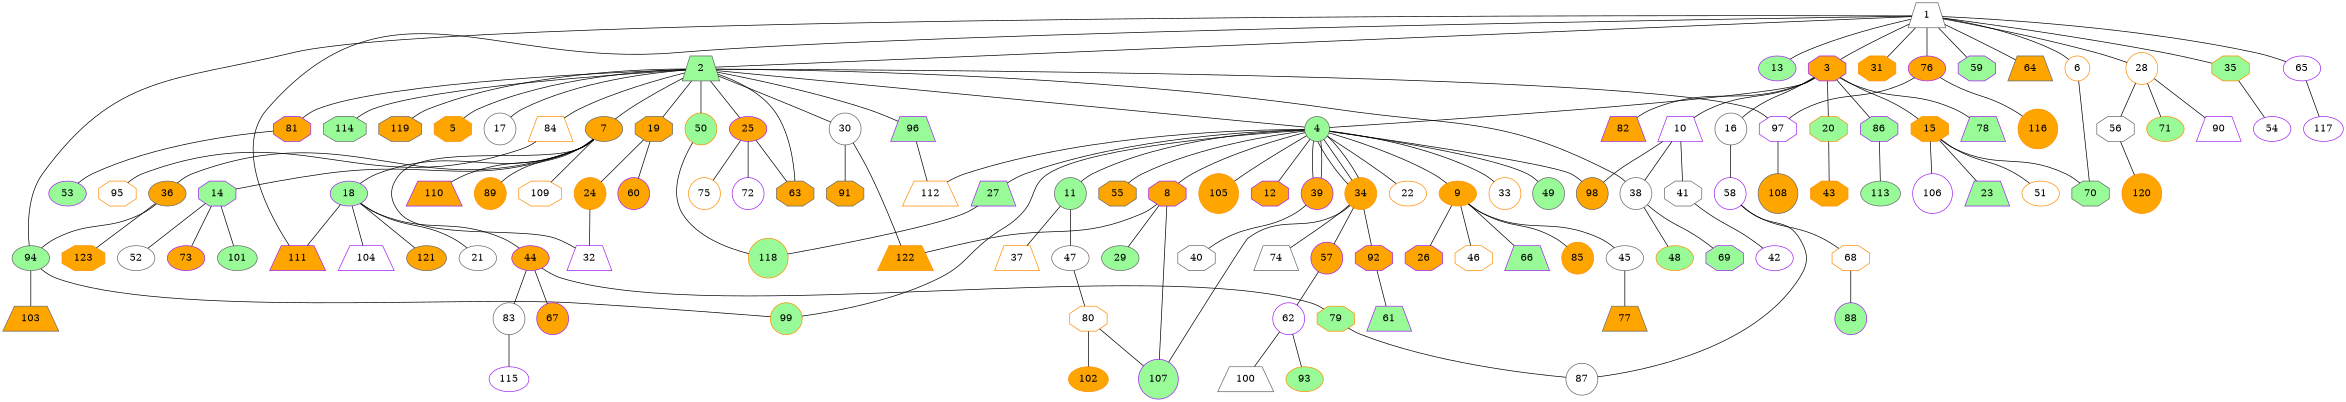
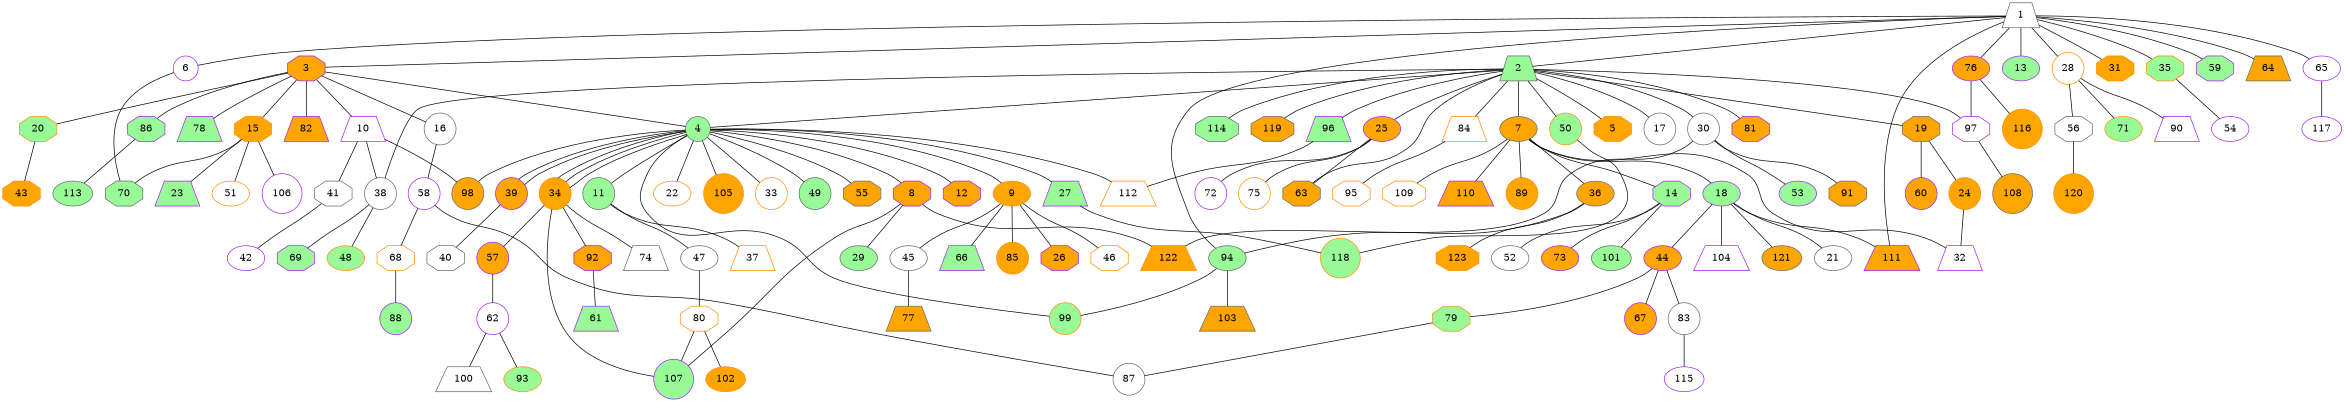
(2077, 68) -> (186, 68)
(173, 147) -> (1750, 163)
